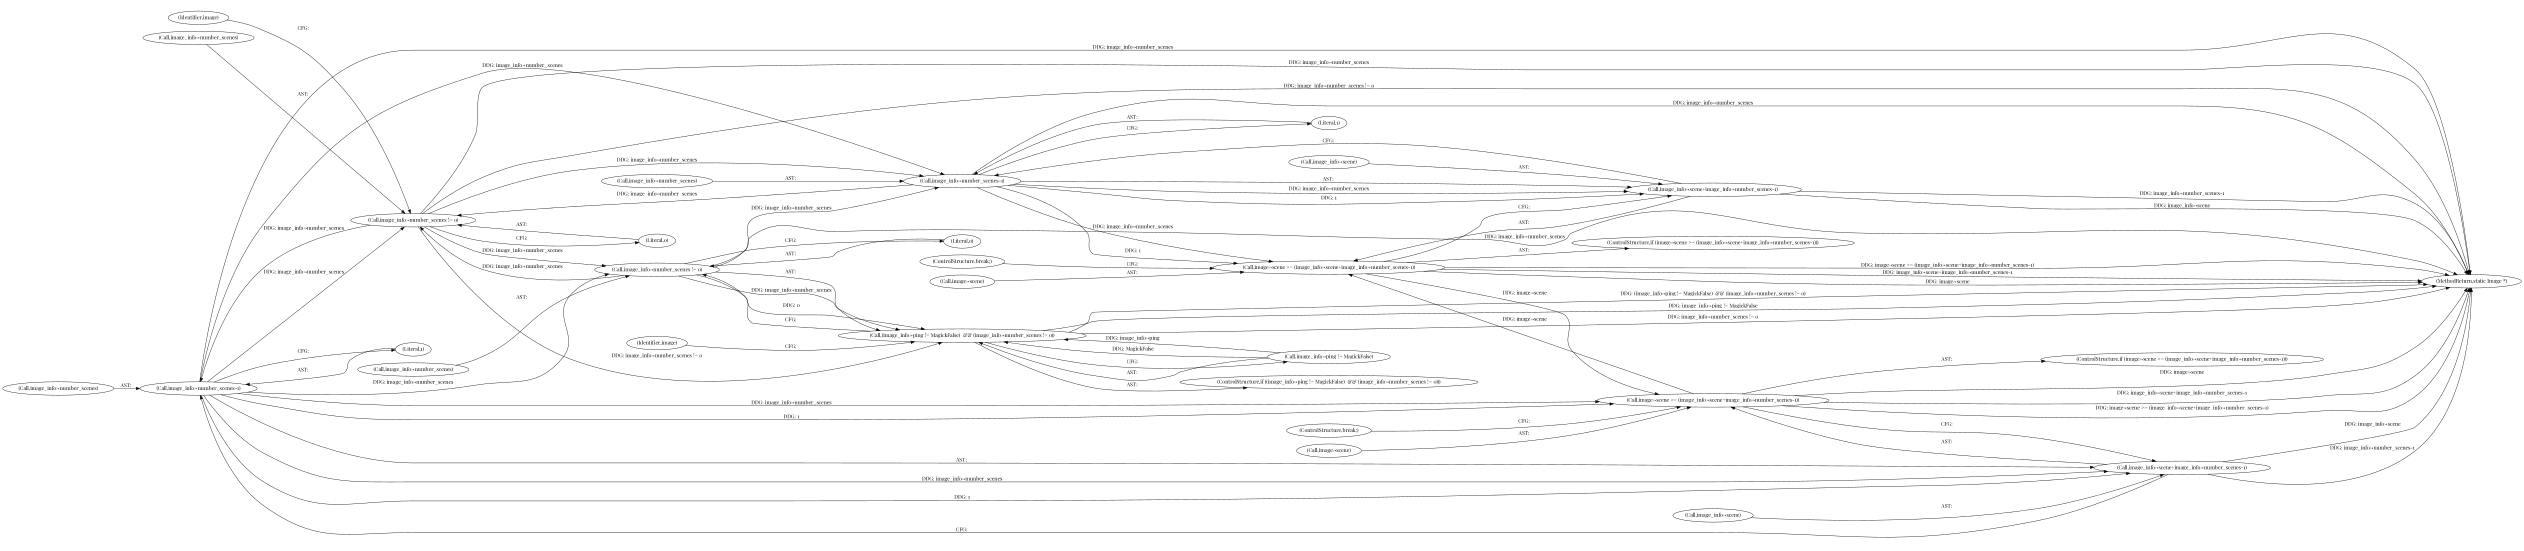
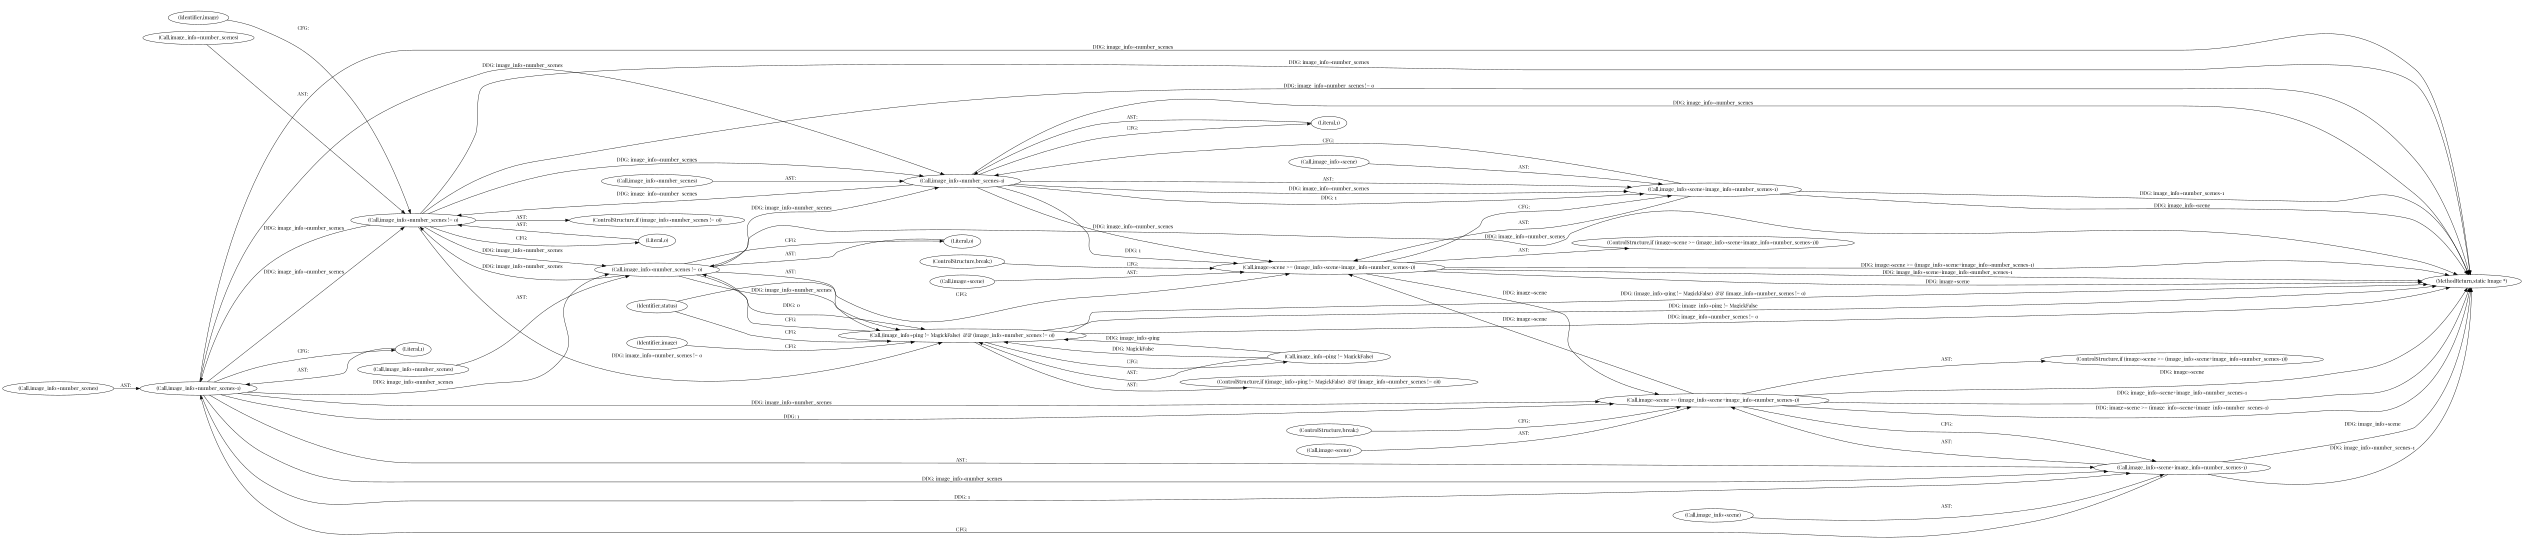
none -> (657, 220)
none -> (657, 306)
